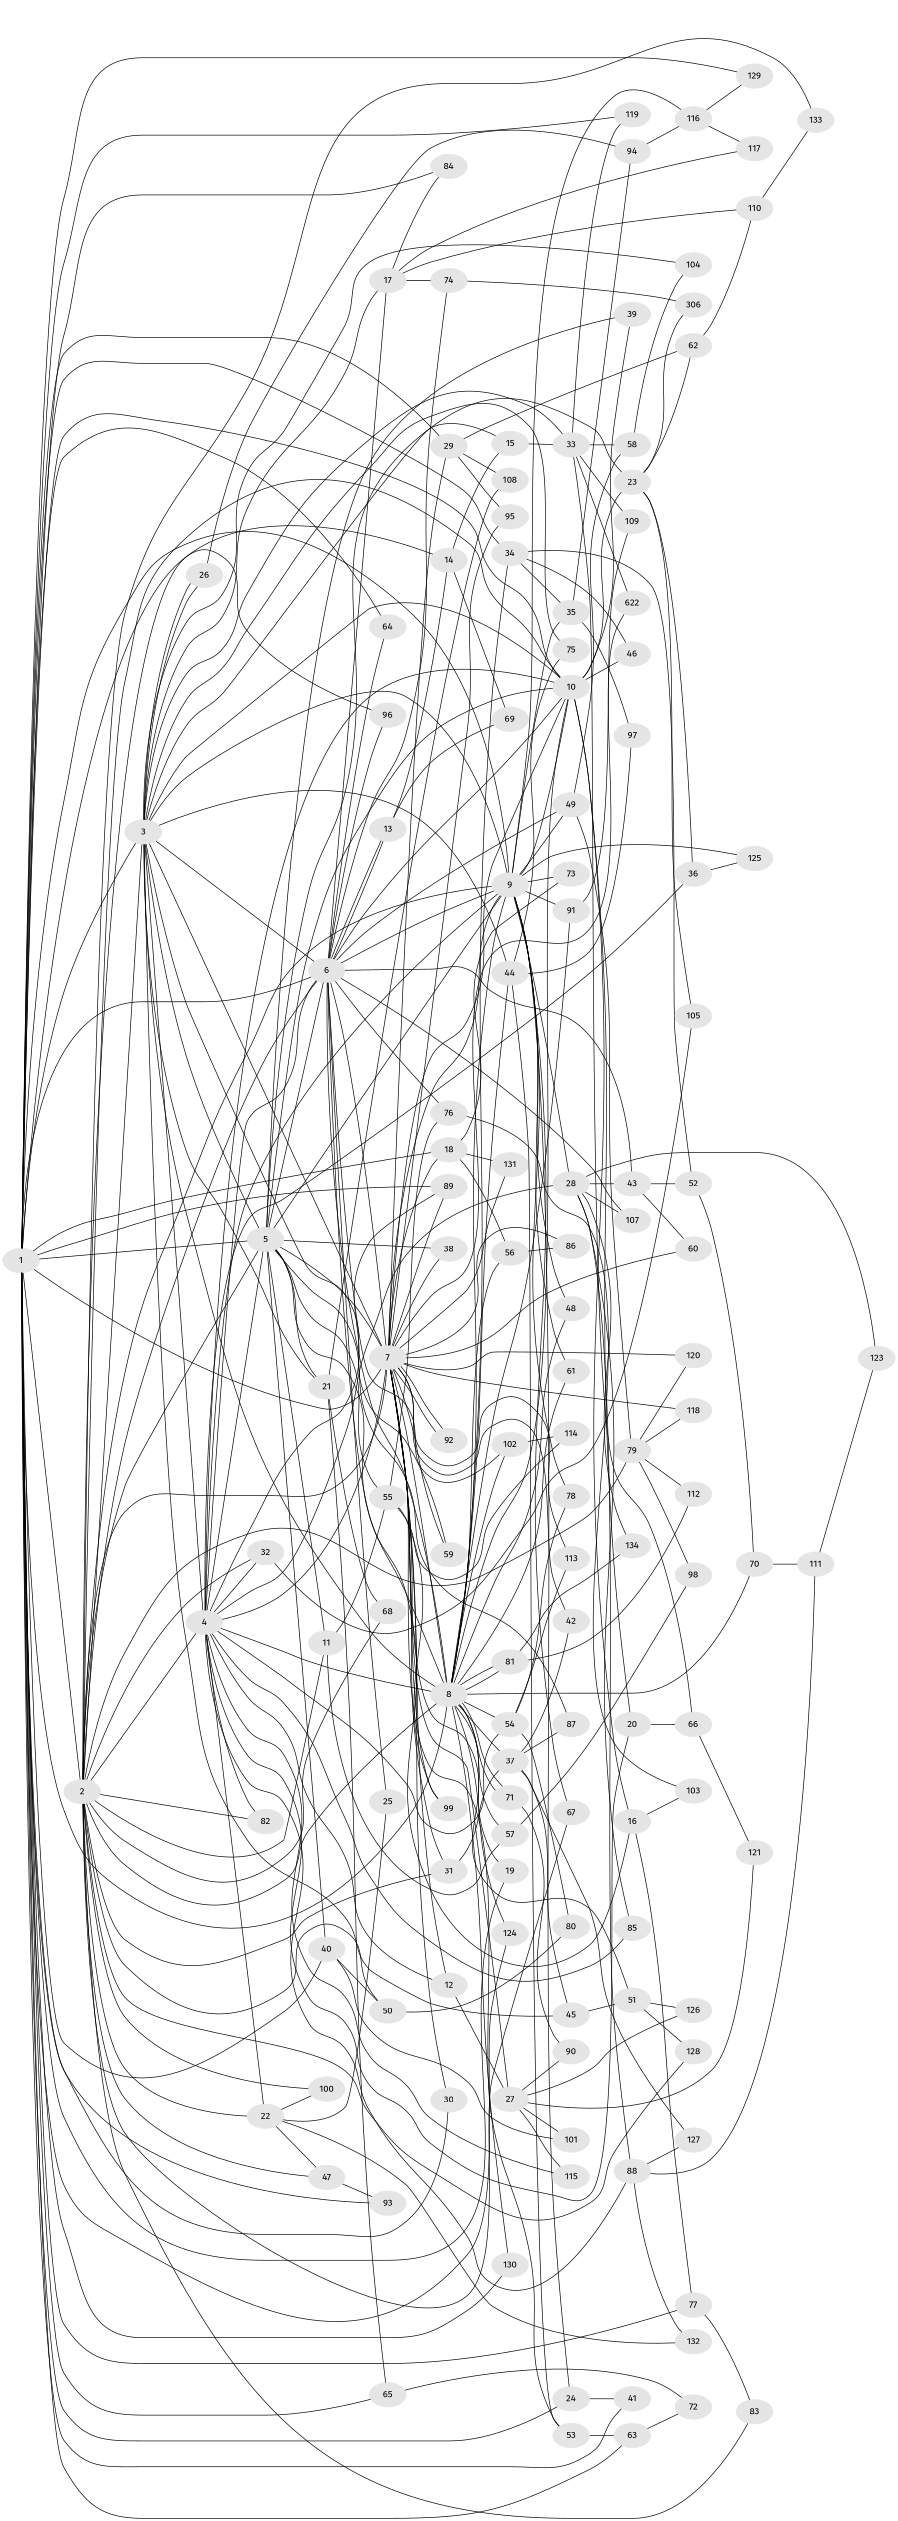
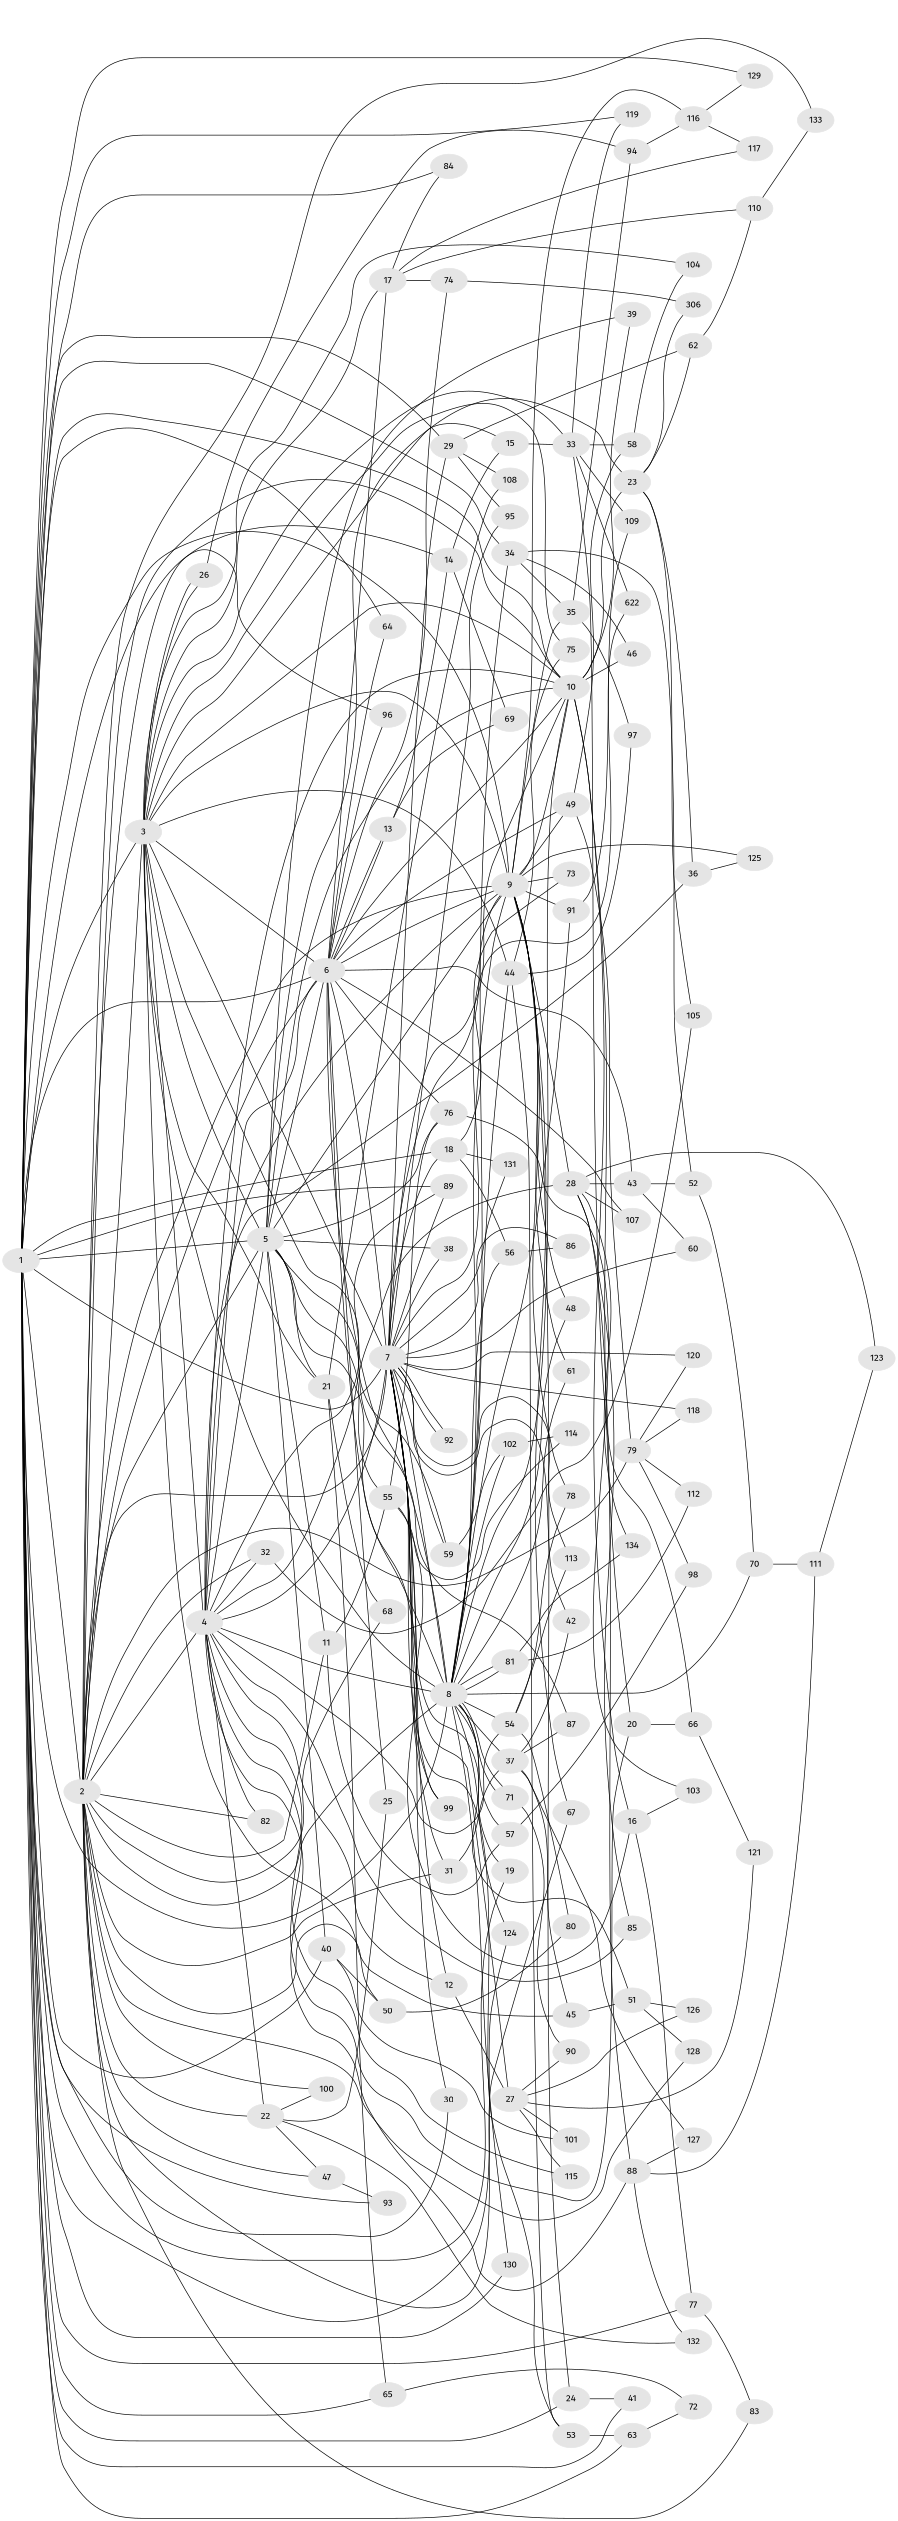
(351, 1267) -> (479, 1500)
(319, 1272) -> (380, 1203)
